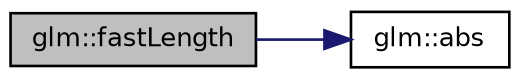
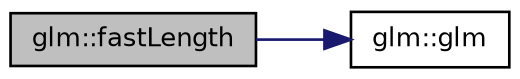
(430, 40) -> (430, 40)
